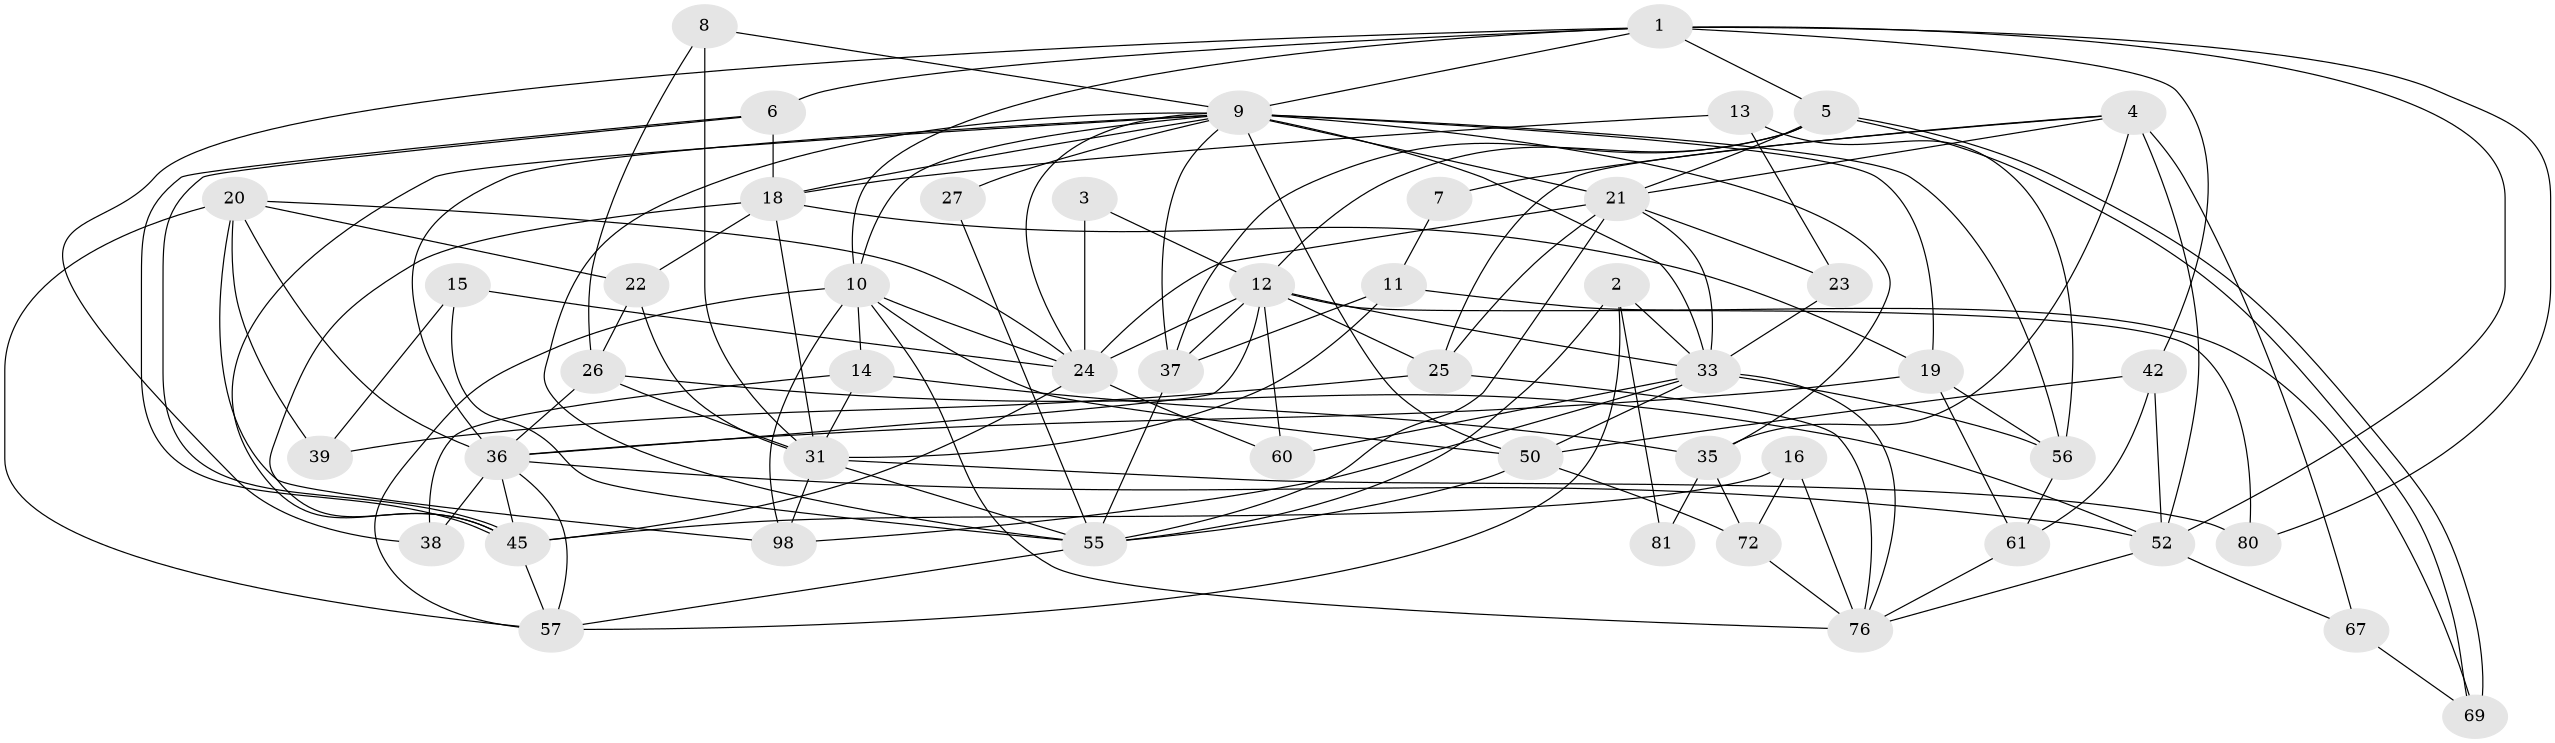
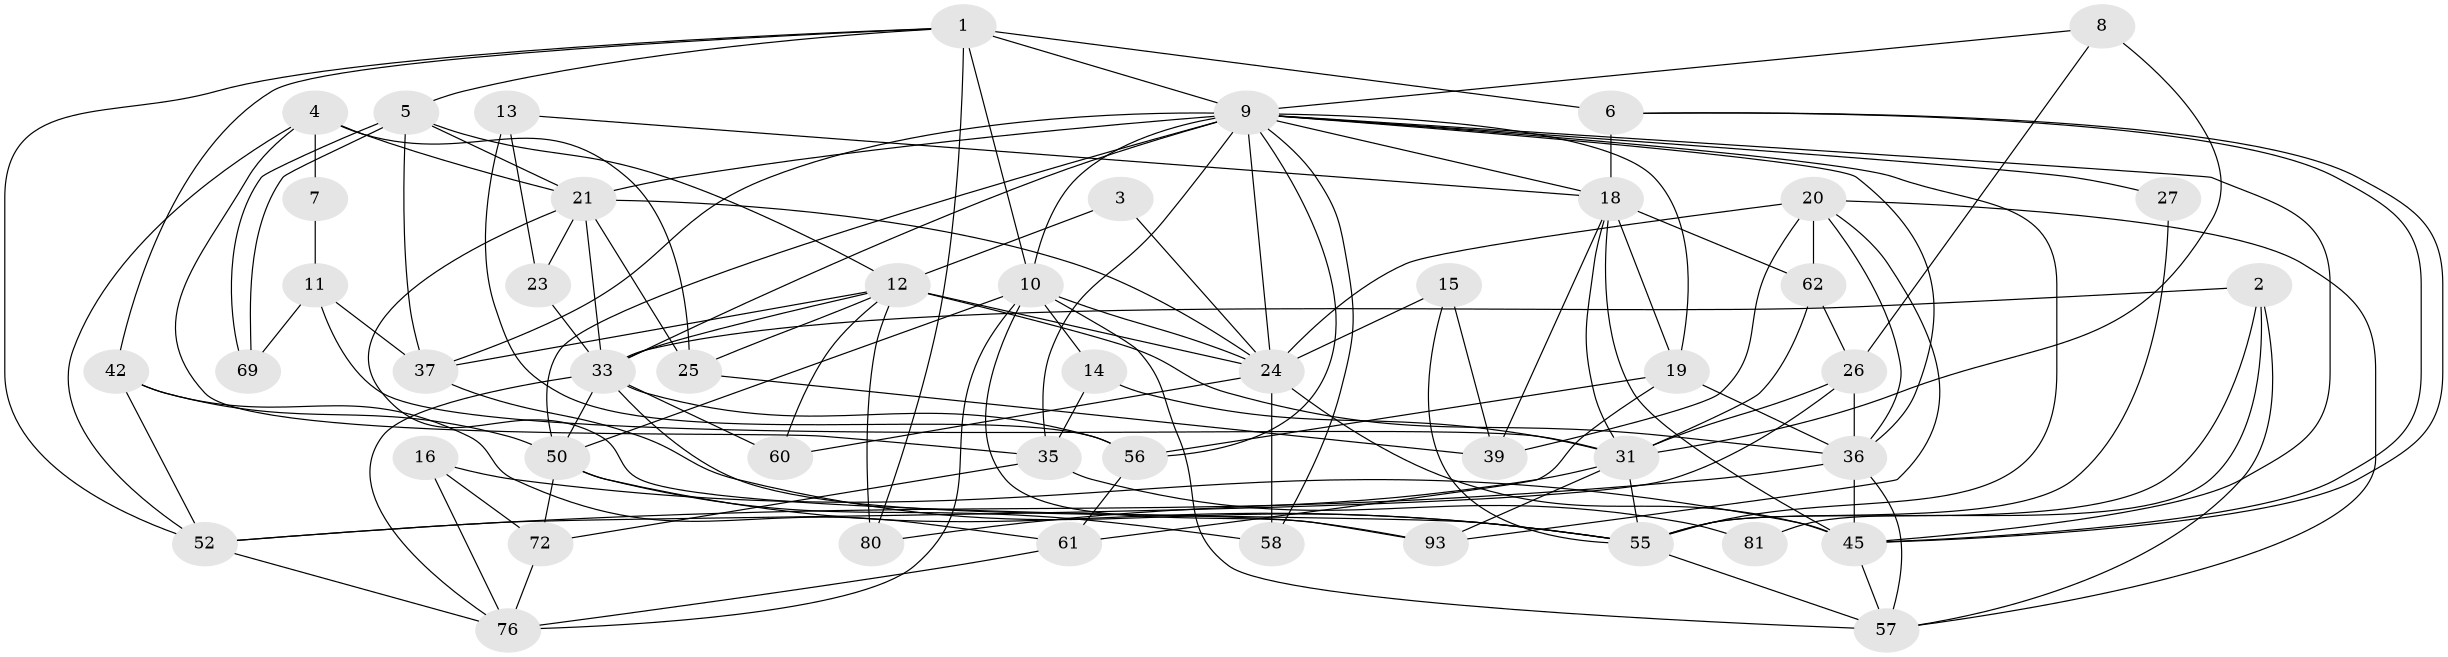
(636, 285) -> (1813, 285)
none -> (1553, 328)
(1746, 410) -> none
(432, 544) -> none
(784, 544) -> (1436, 544)
none -> (1272, 544)
(2356, 630) -> none
